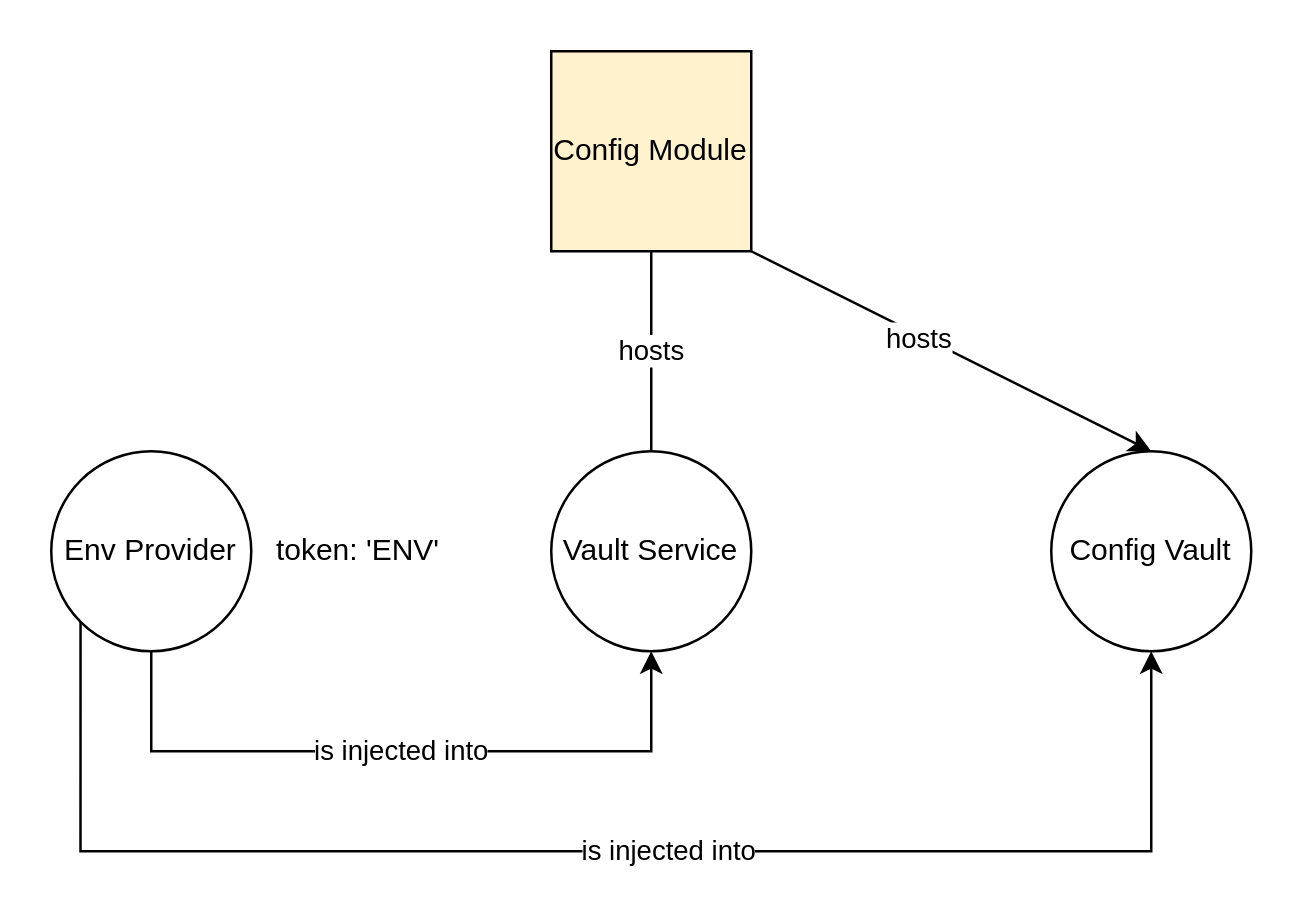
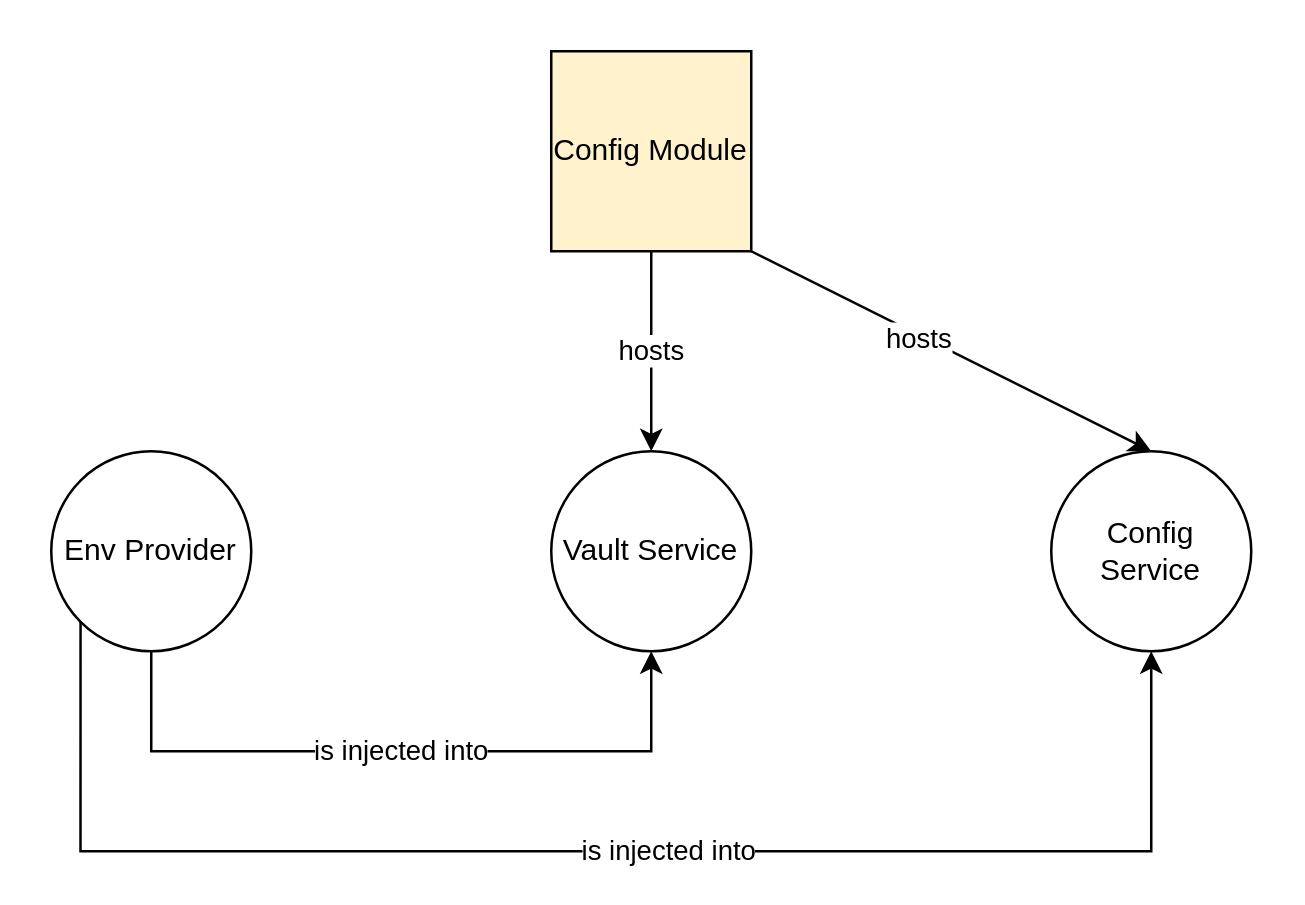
(651, 440) -> (651, 433)
(359, 551) -> none
(1151, 551) -> (1151, 551)
